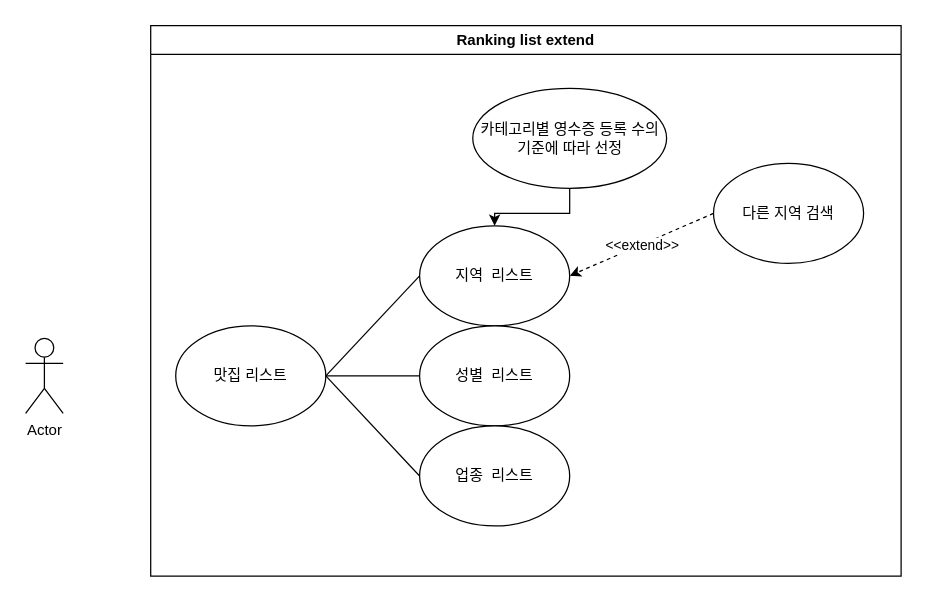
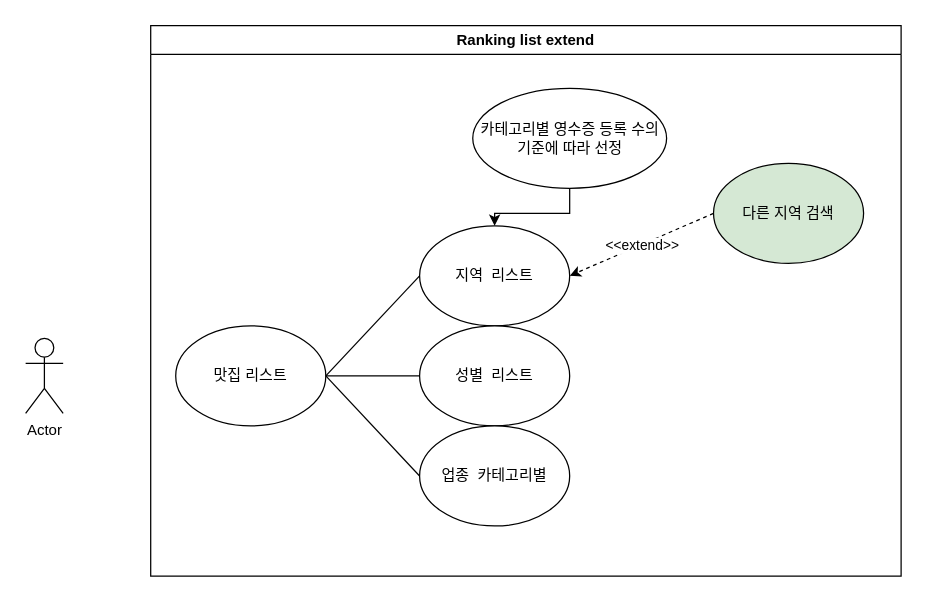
(788, 213) -> (788, 213)
(494, 476) -> (494, 476)
